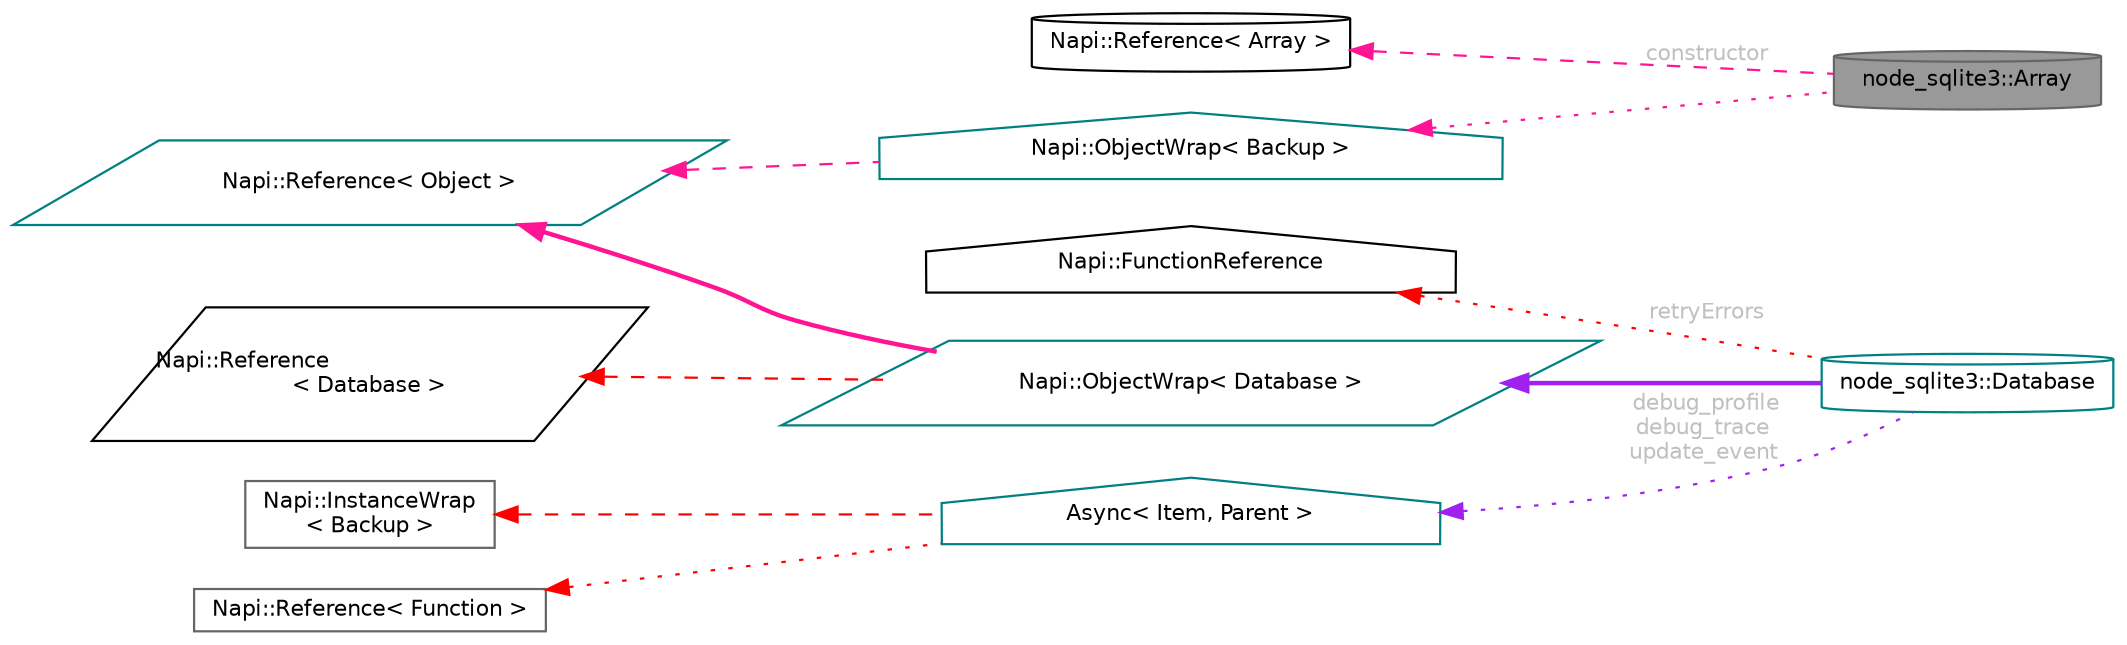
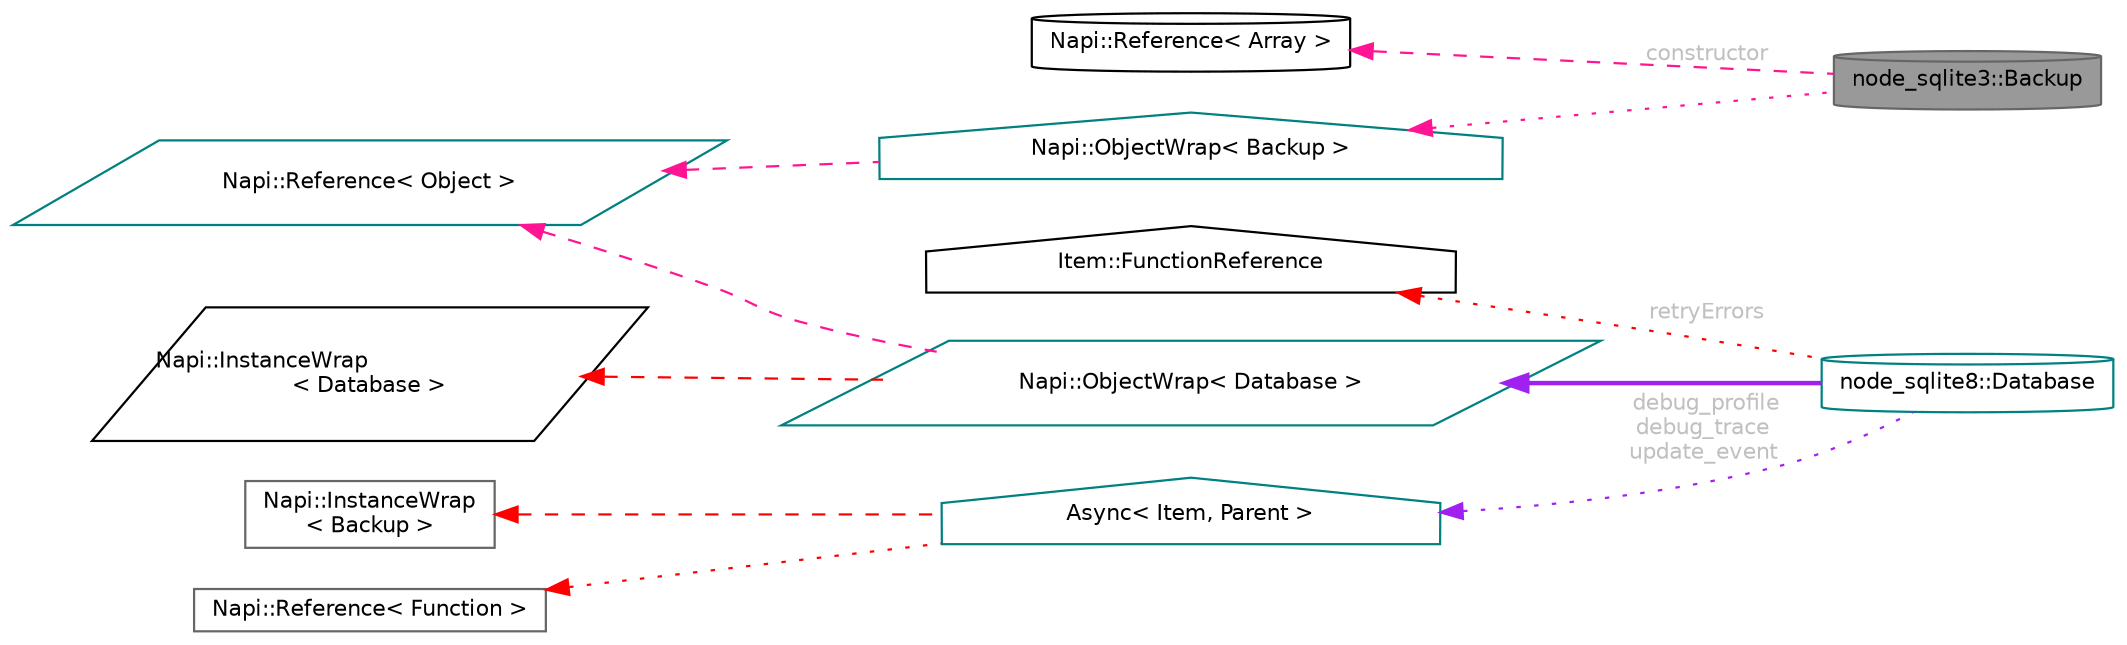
(1968, 80) -> (1968, 80)
(1191, 263) -> (1191, 263)
(738, 297) -> (738, 297)
(370, 374) -> (370, 374)
(1968, 383) -> (1968, 383)
